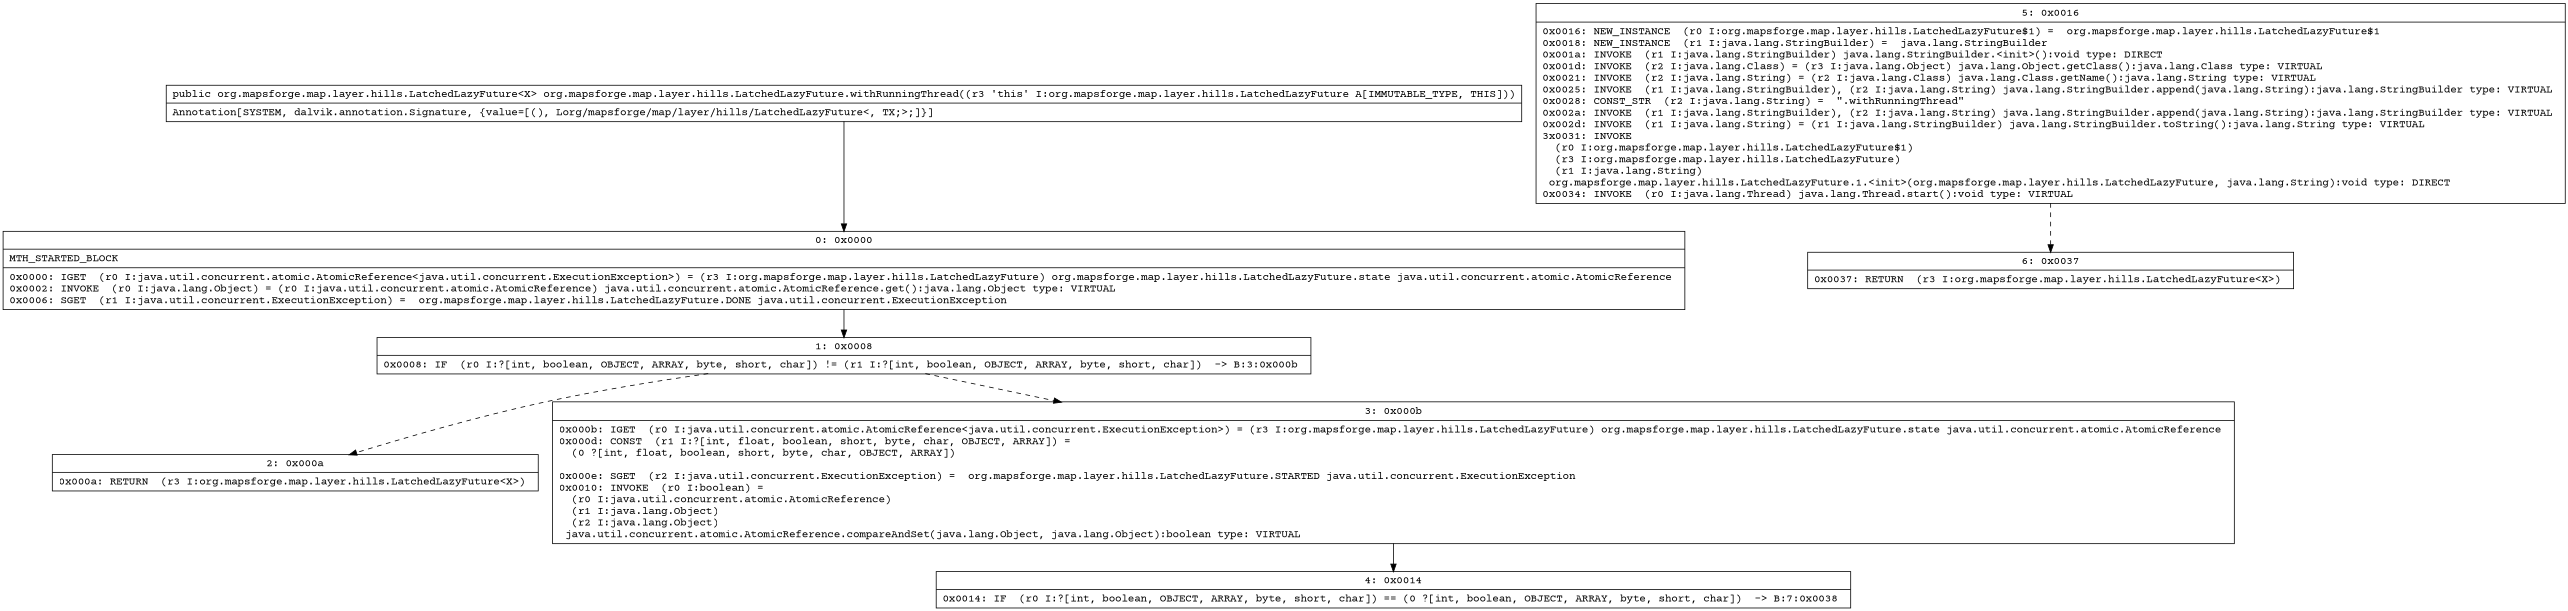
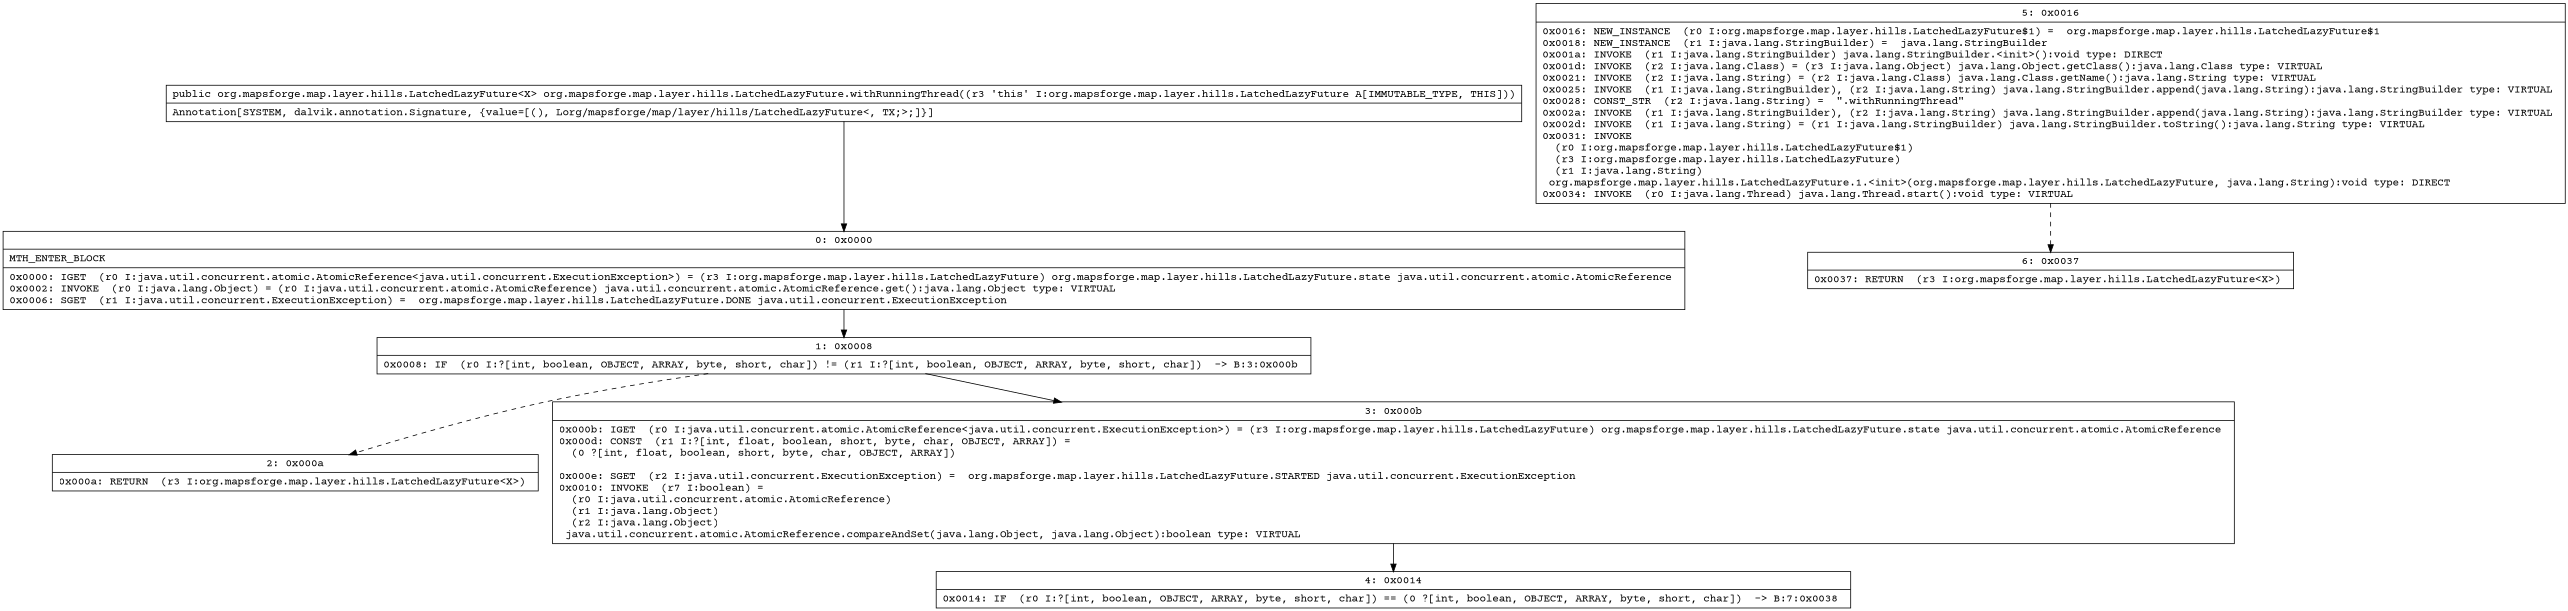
(1594, 136) -> (1594, 136)
(64, 258) -> (57, 258)
(990, 387) -> (990, 387)
(665, 487) -> (665, 487)
